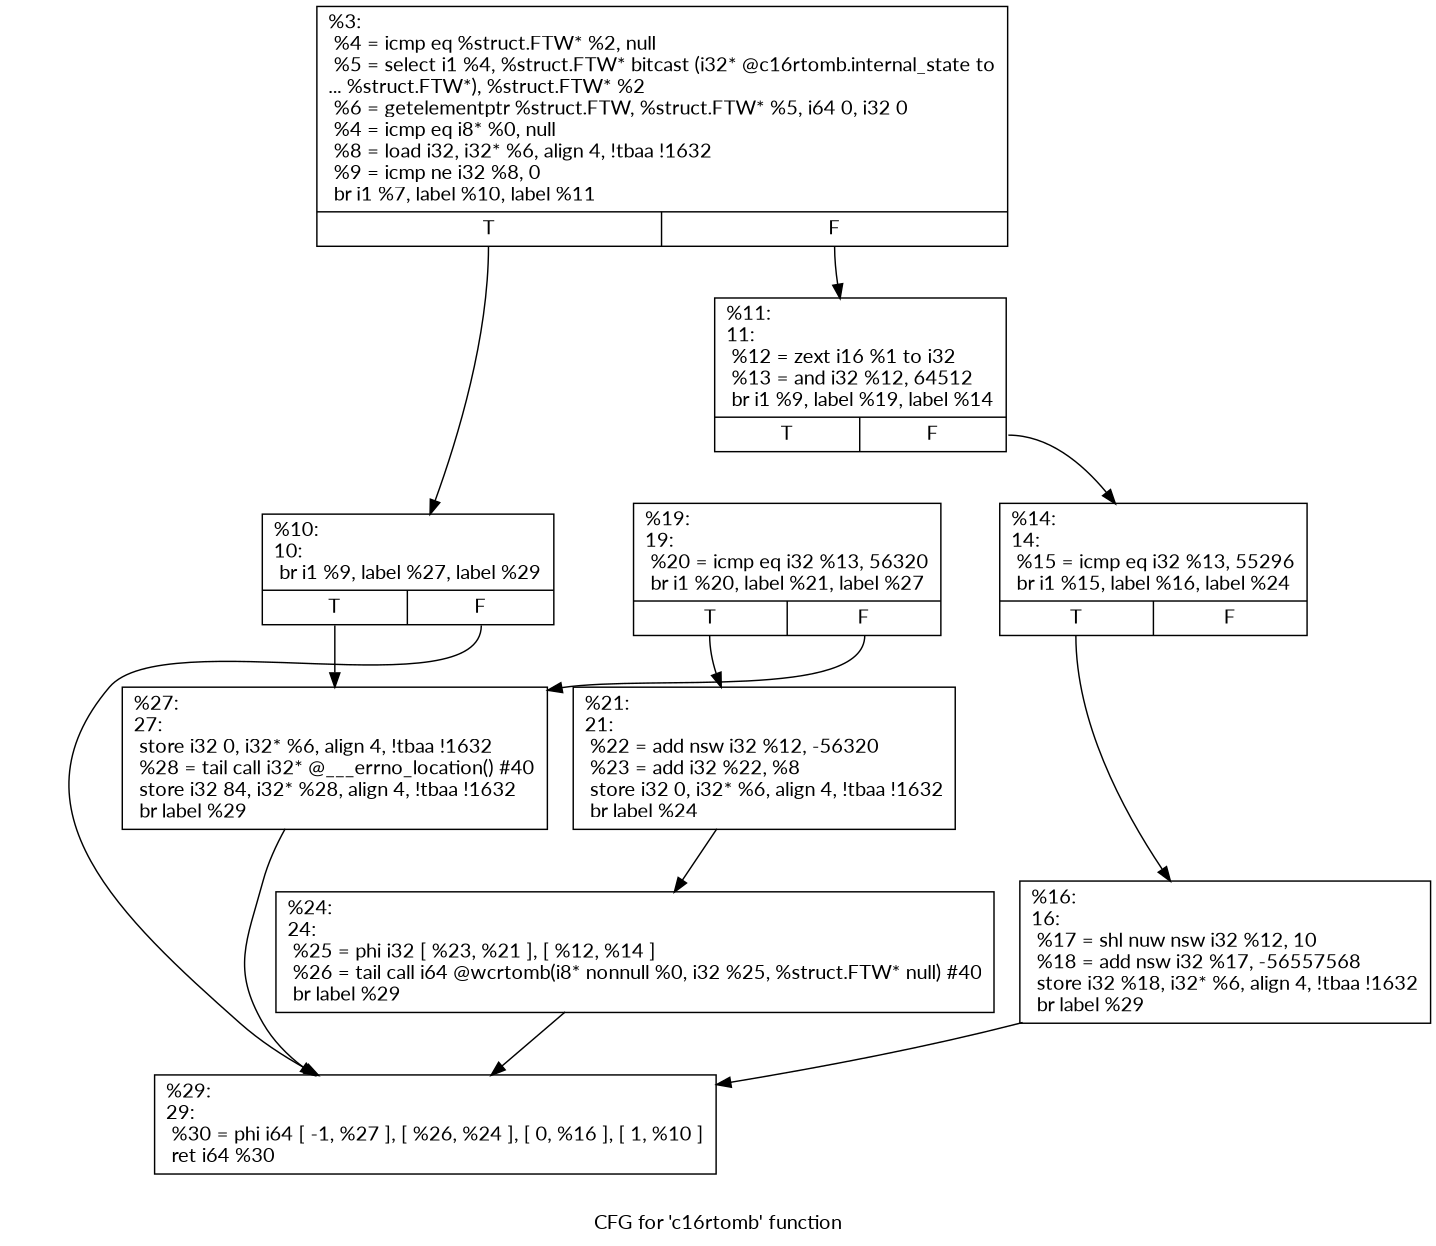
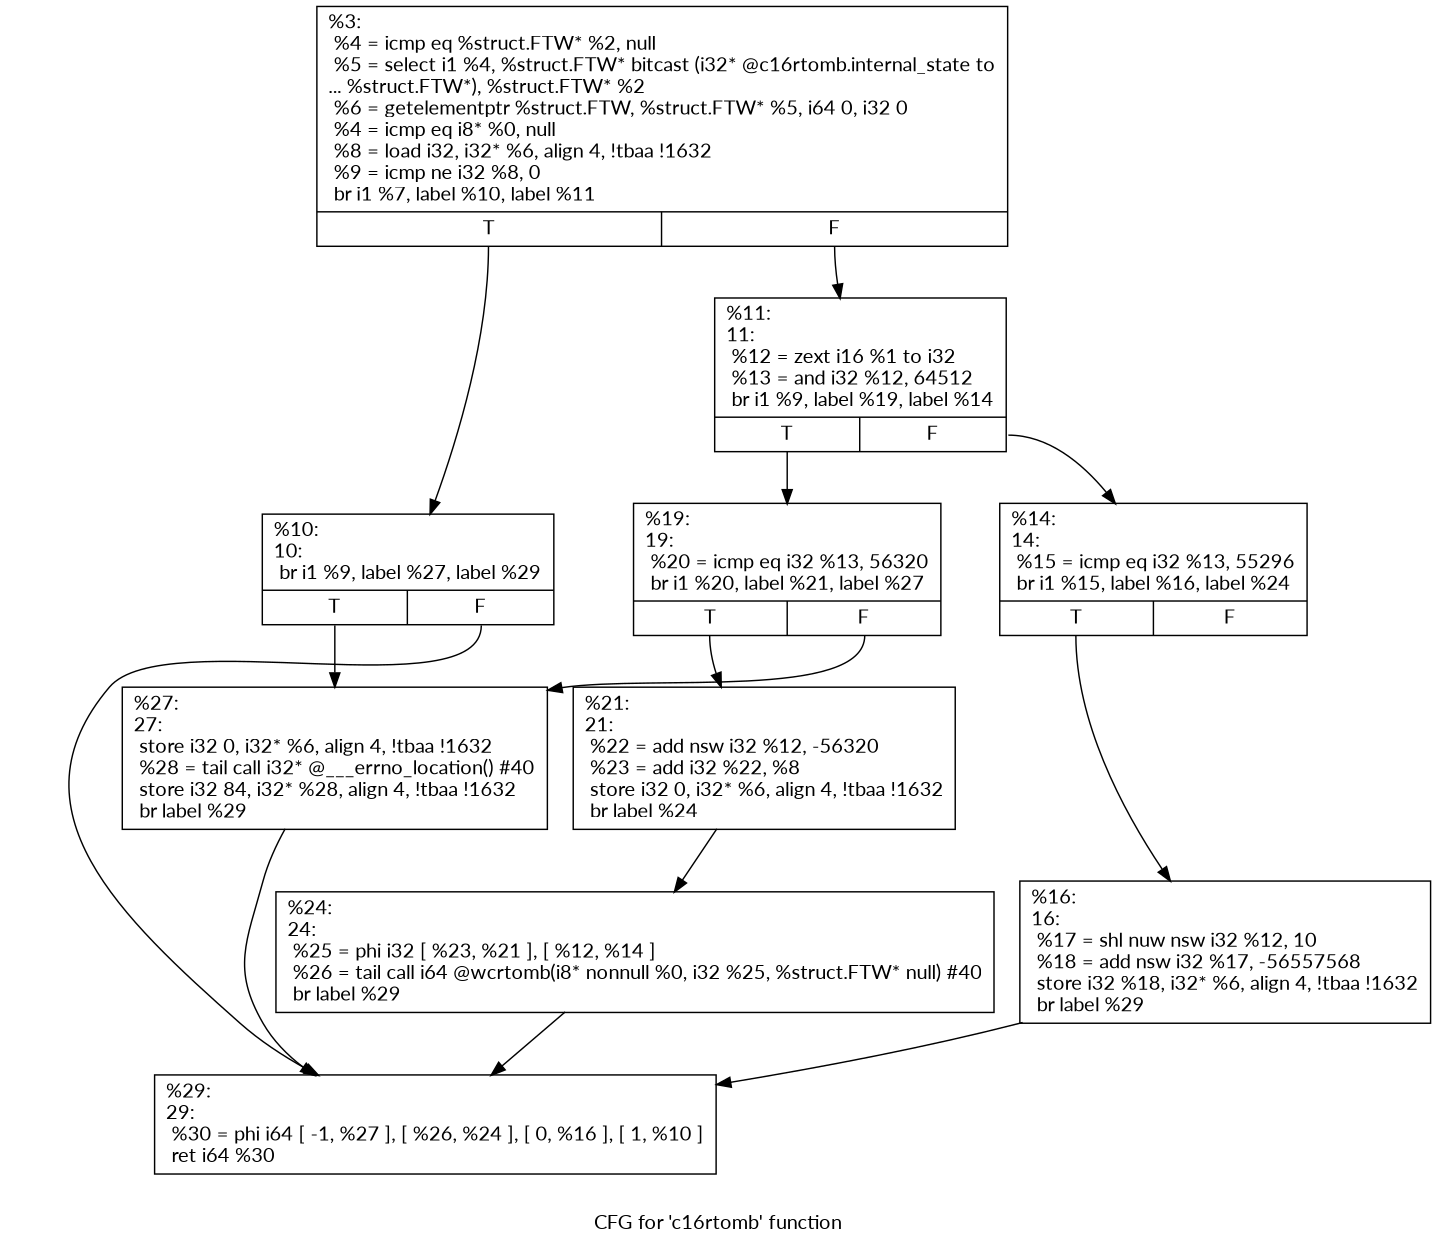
none -> (787, 471)
